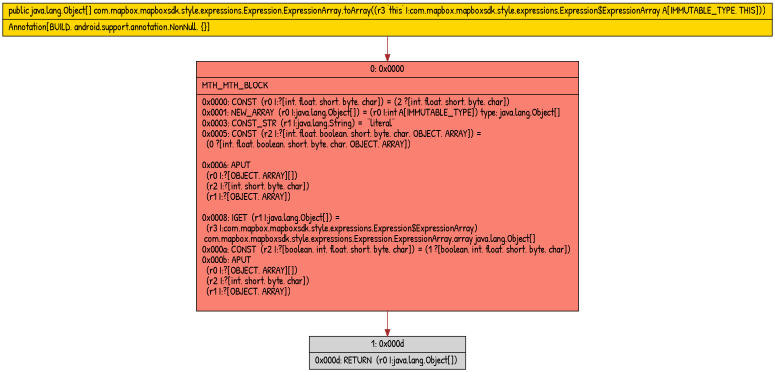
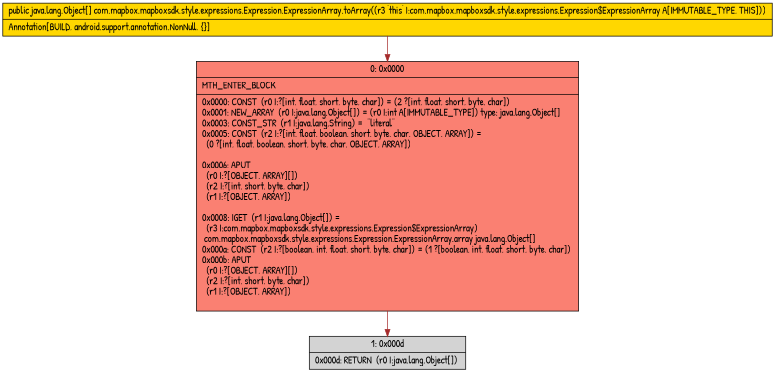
(235, 86) -> (239, 86)
